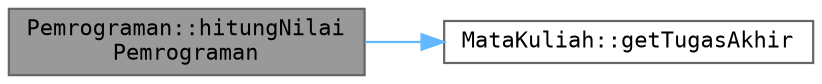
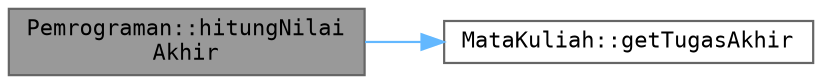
(187, 42) -> (187, 42)
